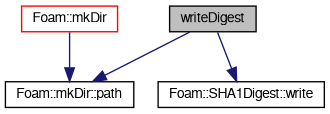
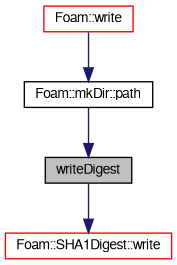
(70, 19) -> (89, 19)
(147, 54) -> (89, 126)
(241, 95) -> (89, 246)
